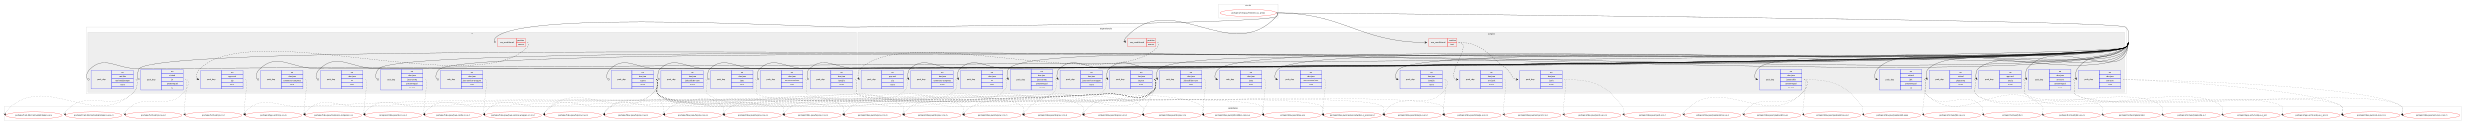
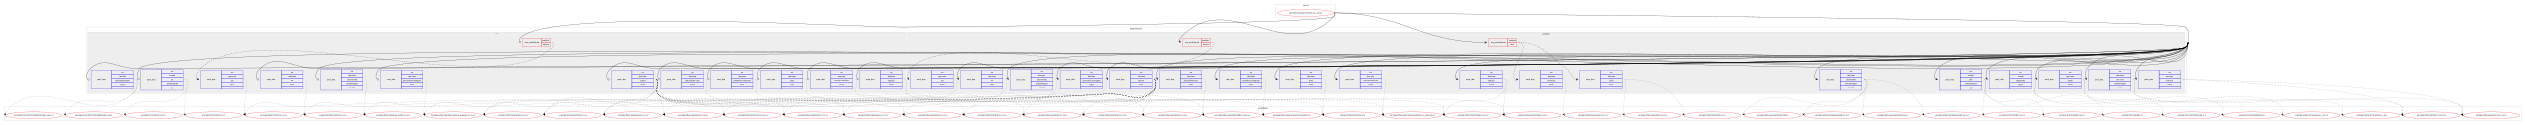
none -> (993, 115)
